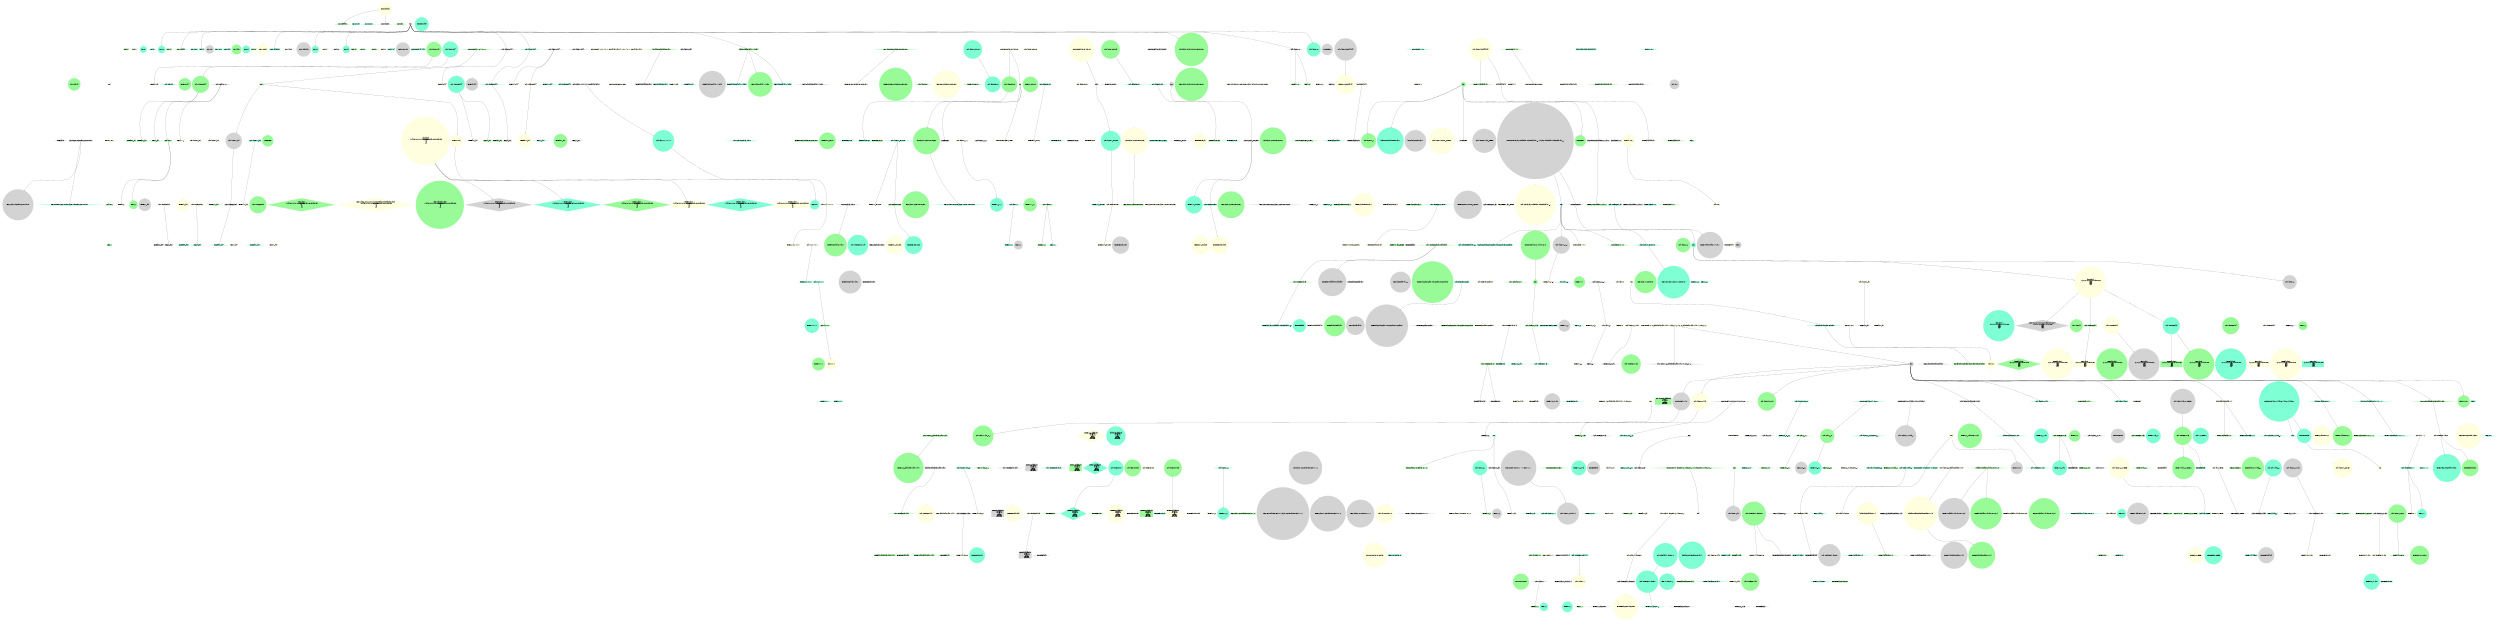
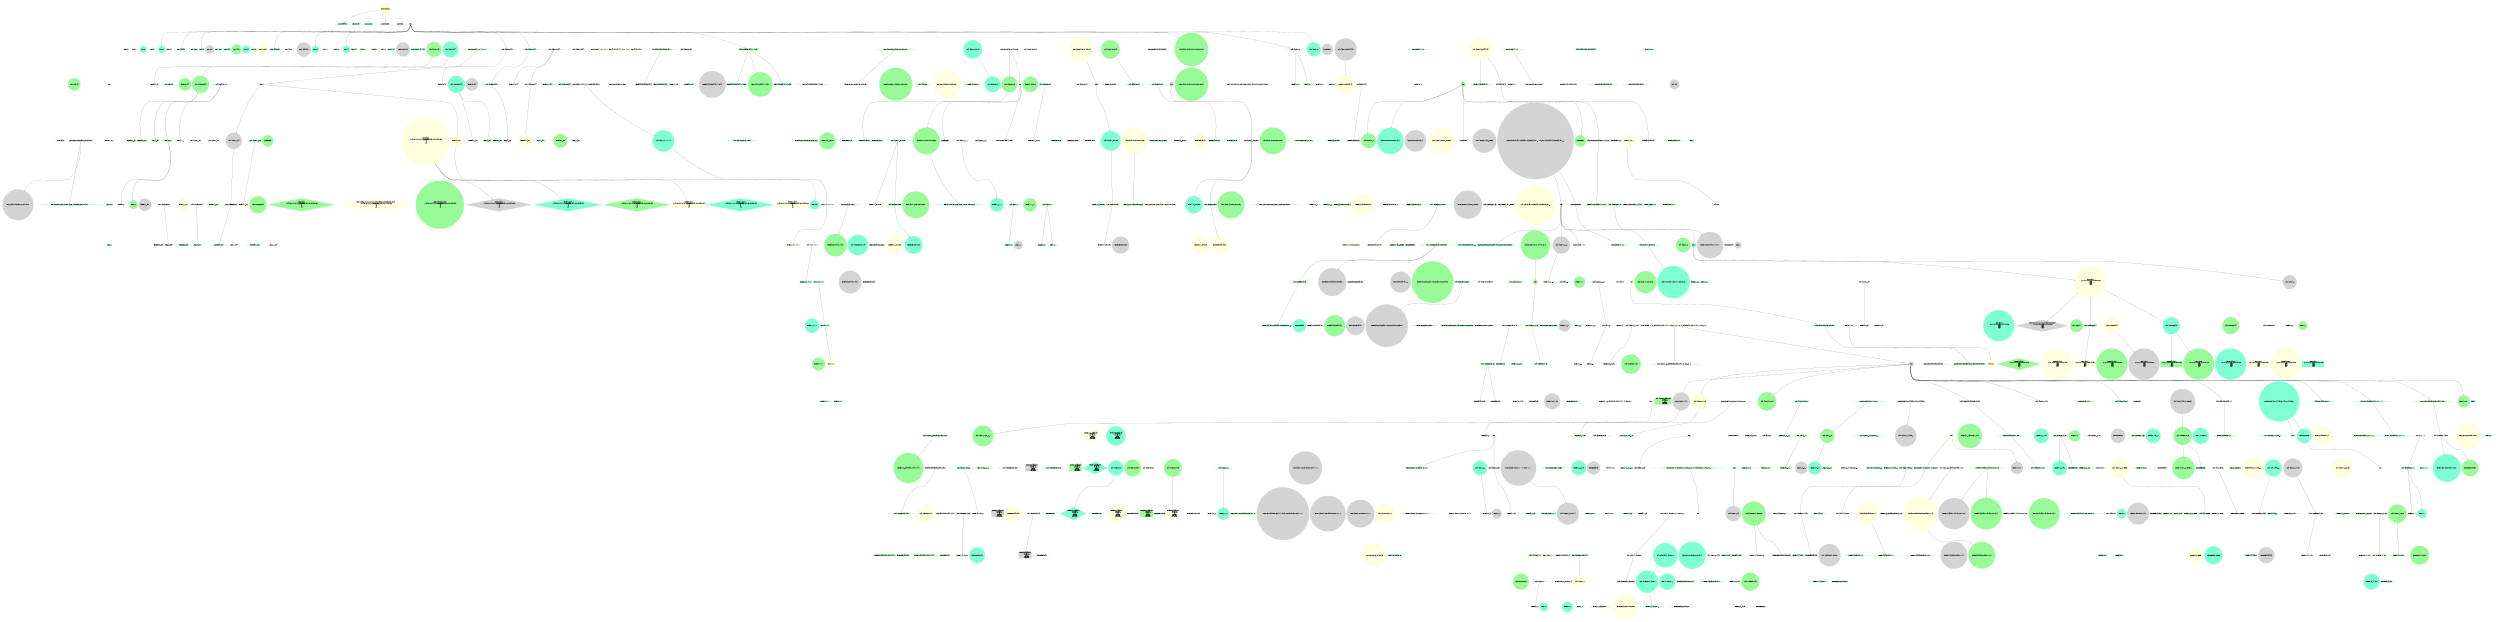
(422, 24) -> none
(2041, 401) -> (2041, 401)
(2247, 436) -> none
(2343, 436) -> none
(1554, 468) -> (1554, 468)
(2253, 468) -> (2253, 468)
